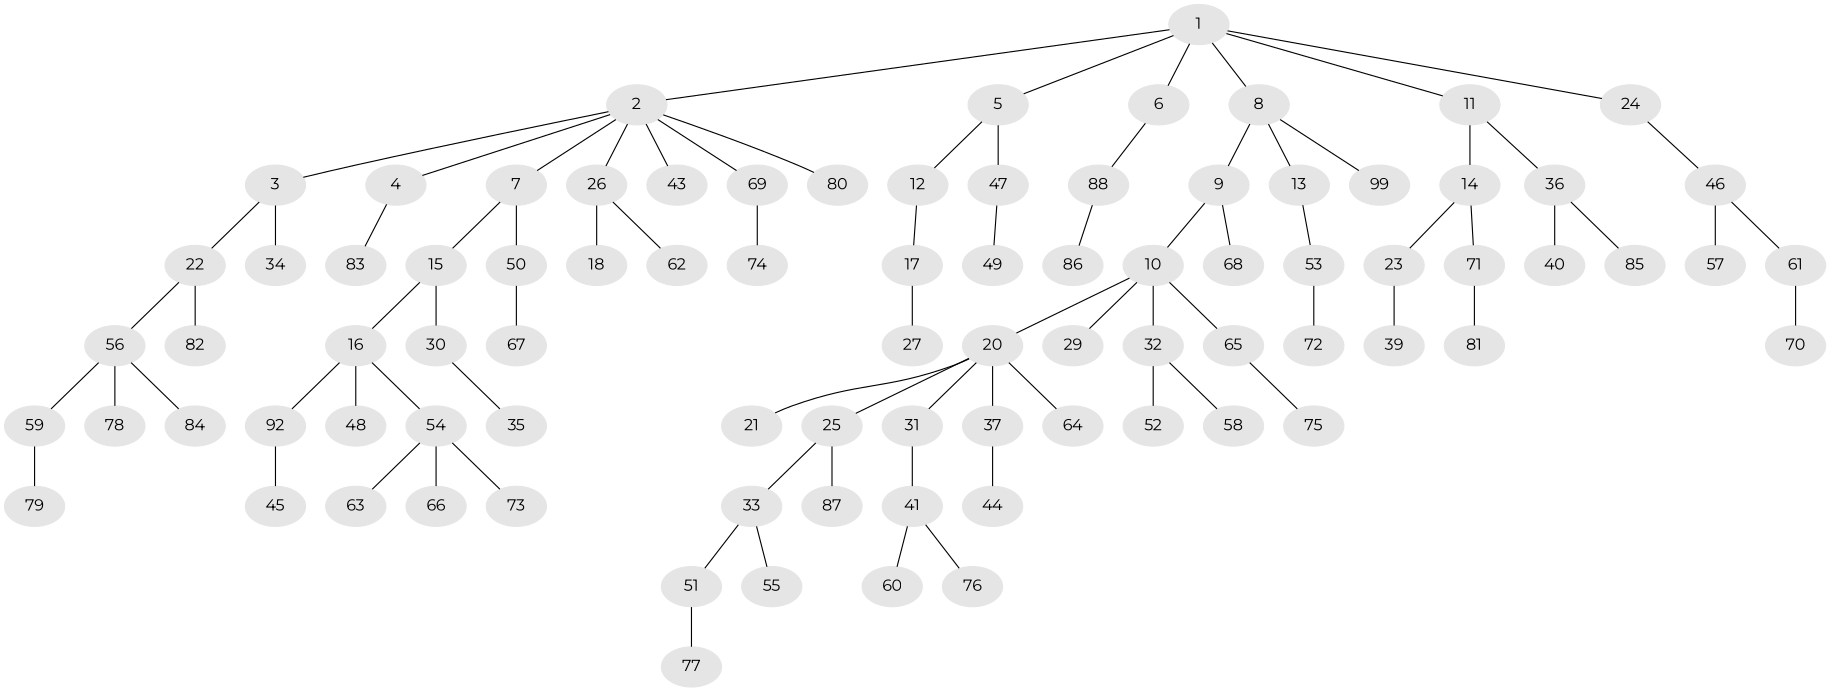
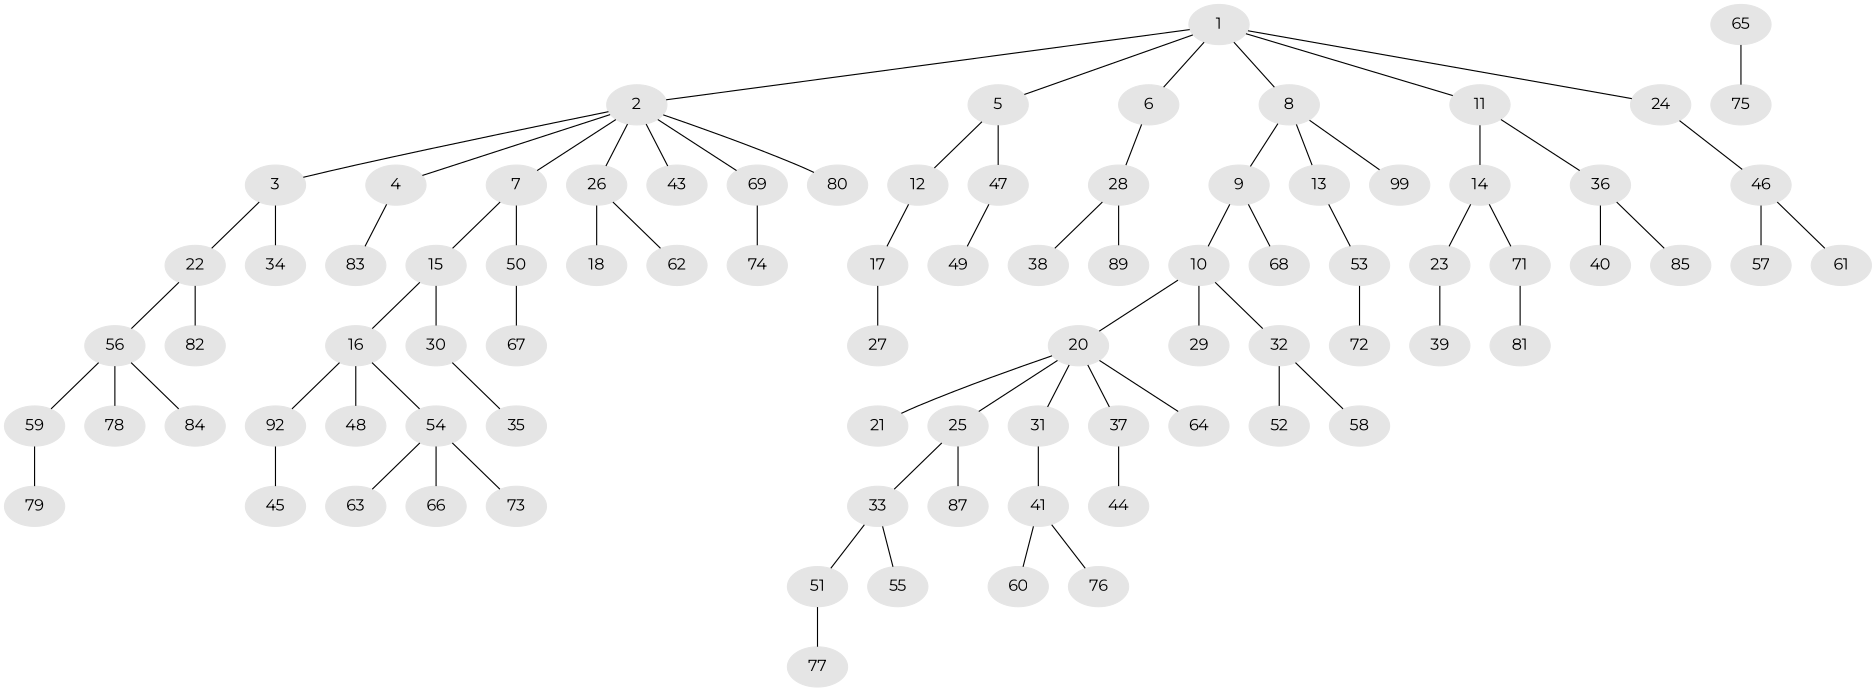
(1099, 185) -> (1119, 185)
none -> (1038, 265)
(1073, 265) -> (1119, 265)
(1193, 305) -> none
(1796, 346) -> none
